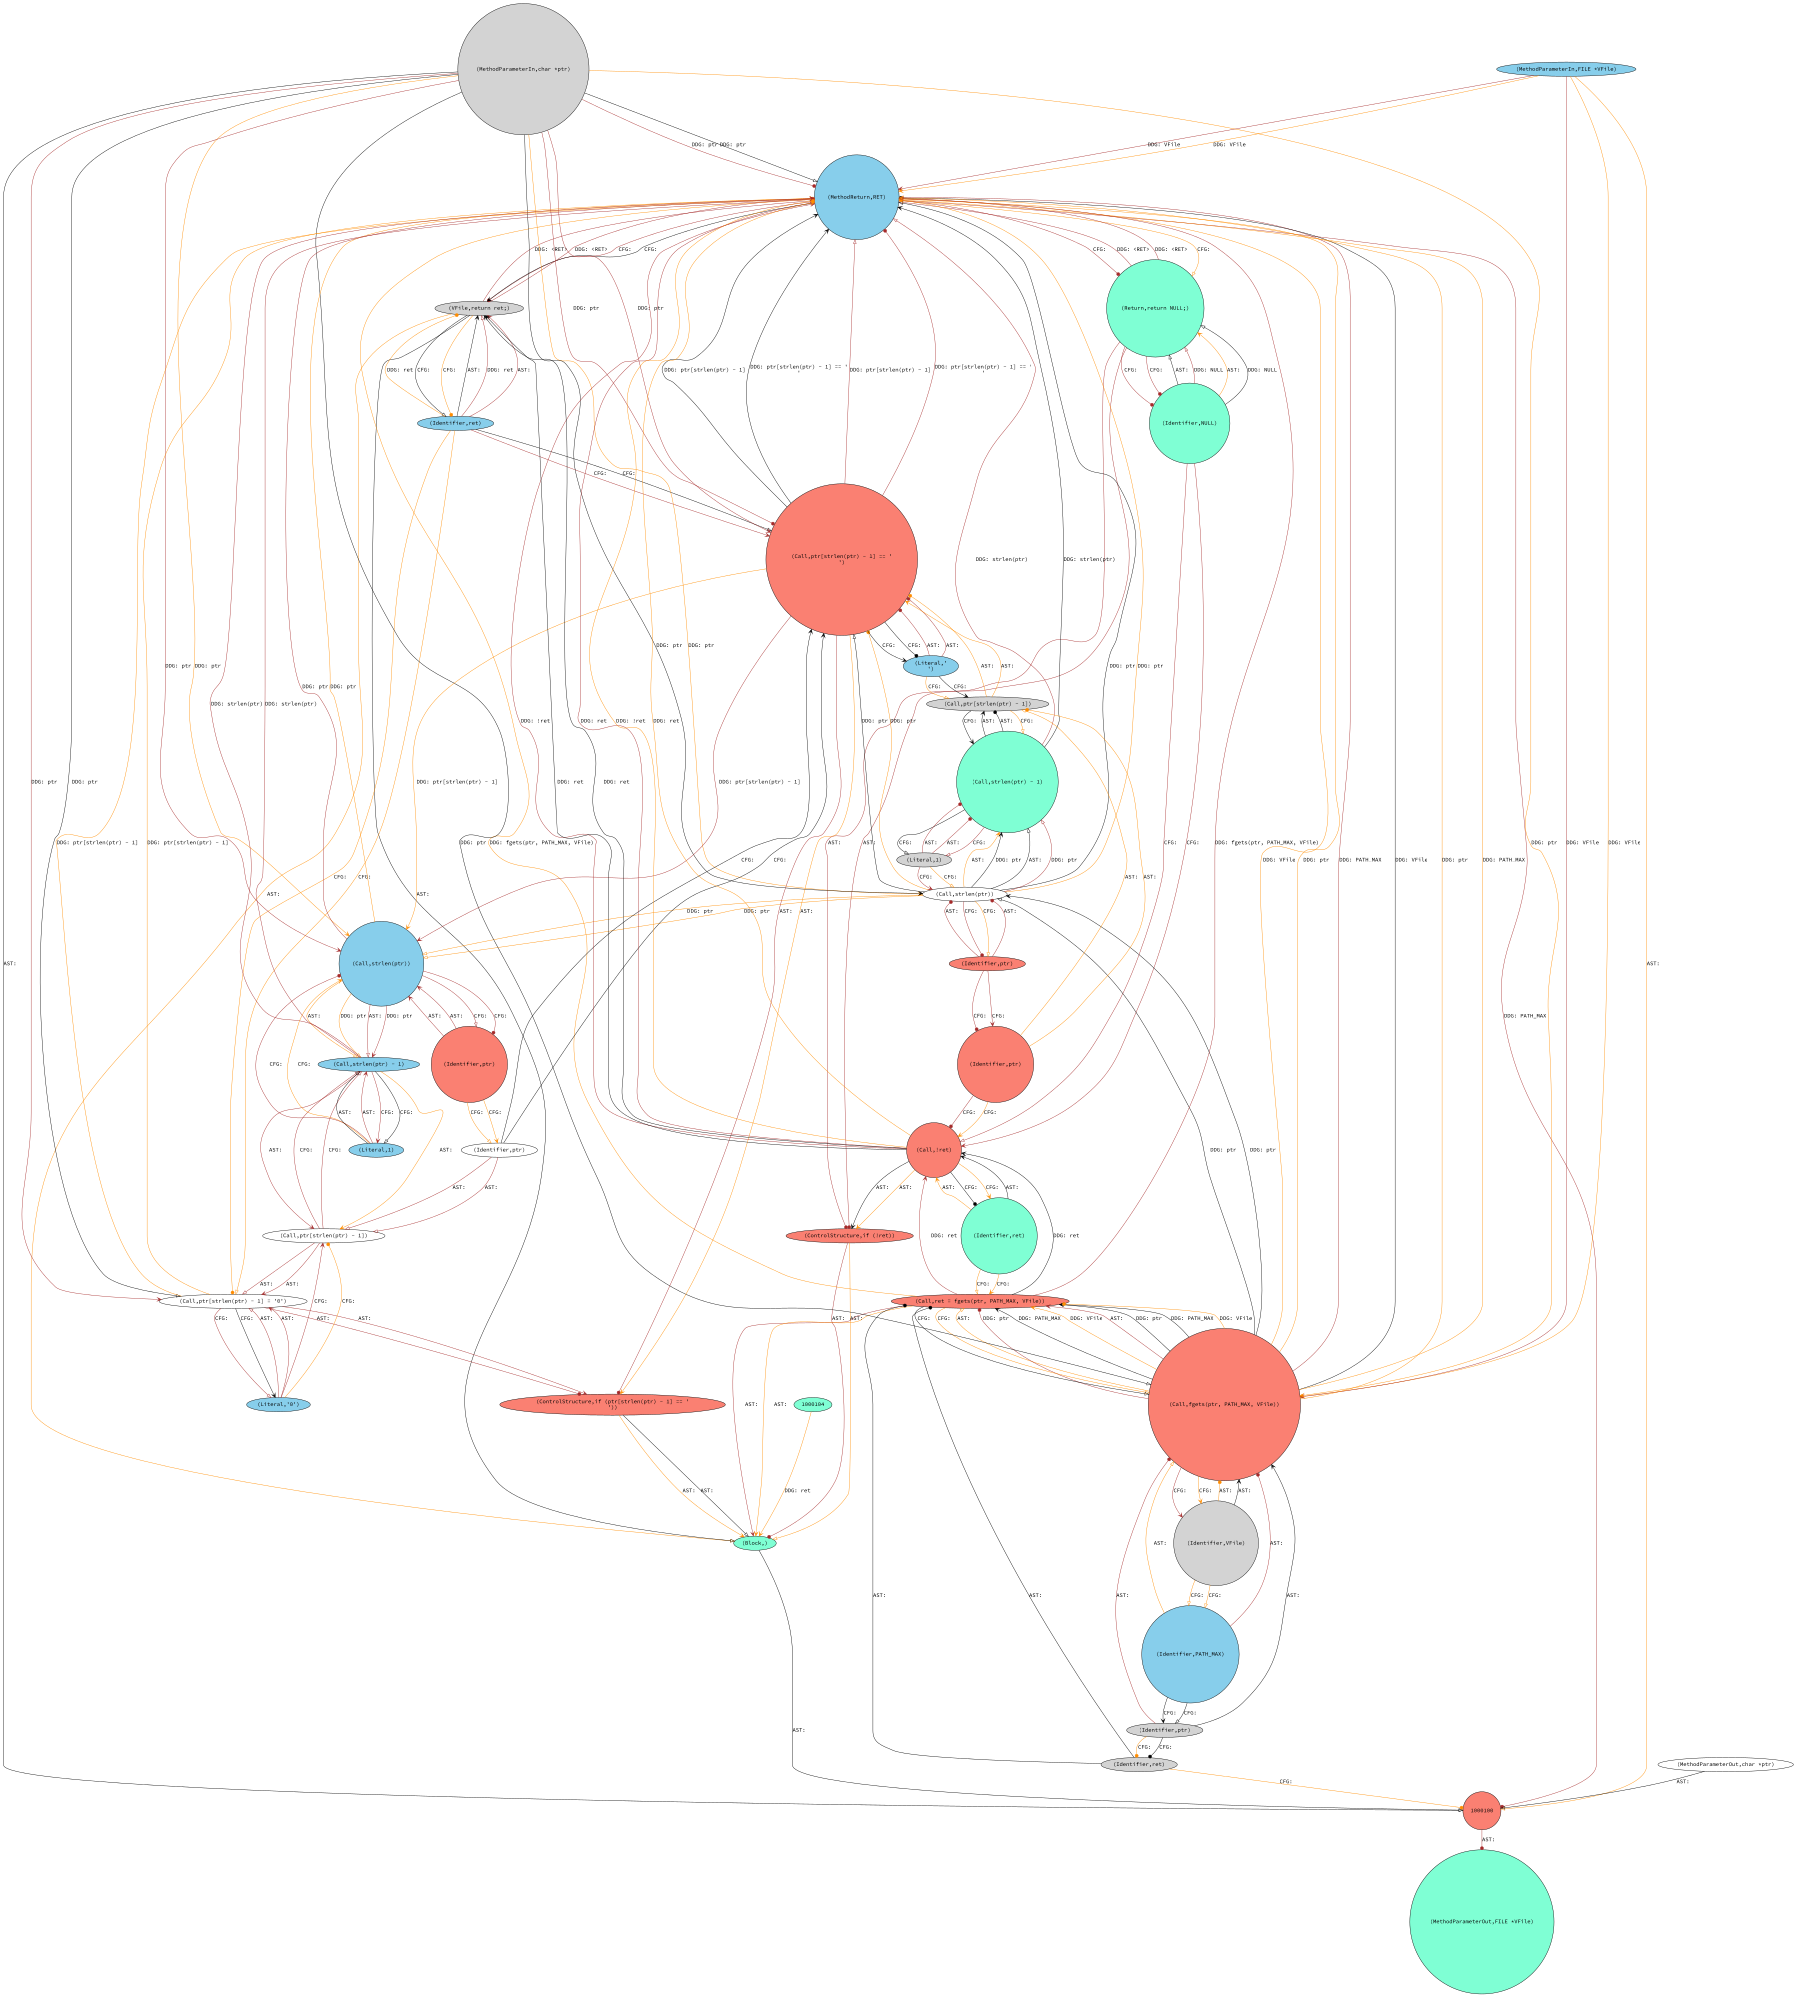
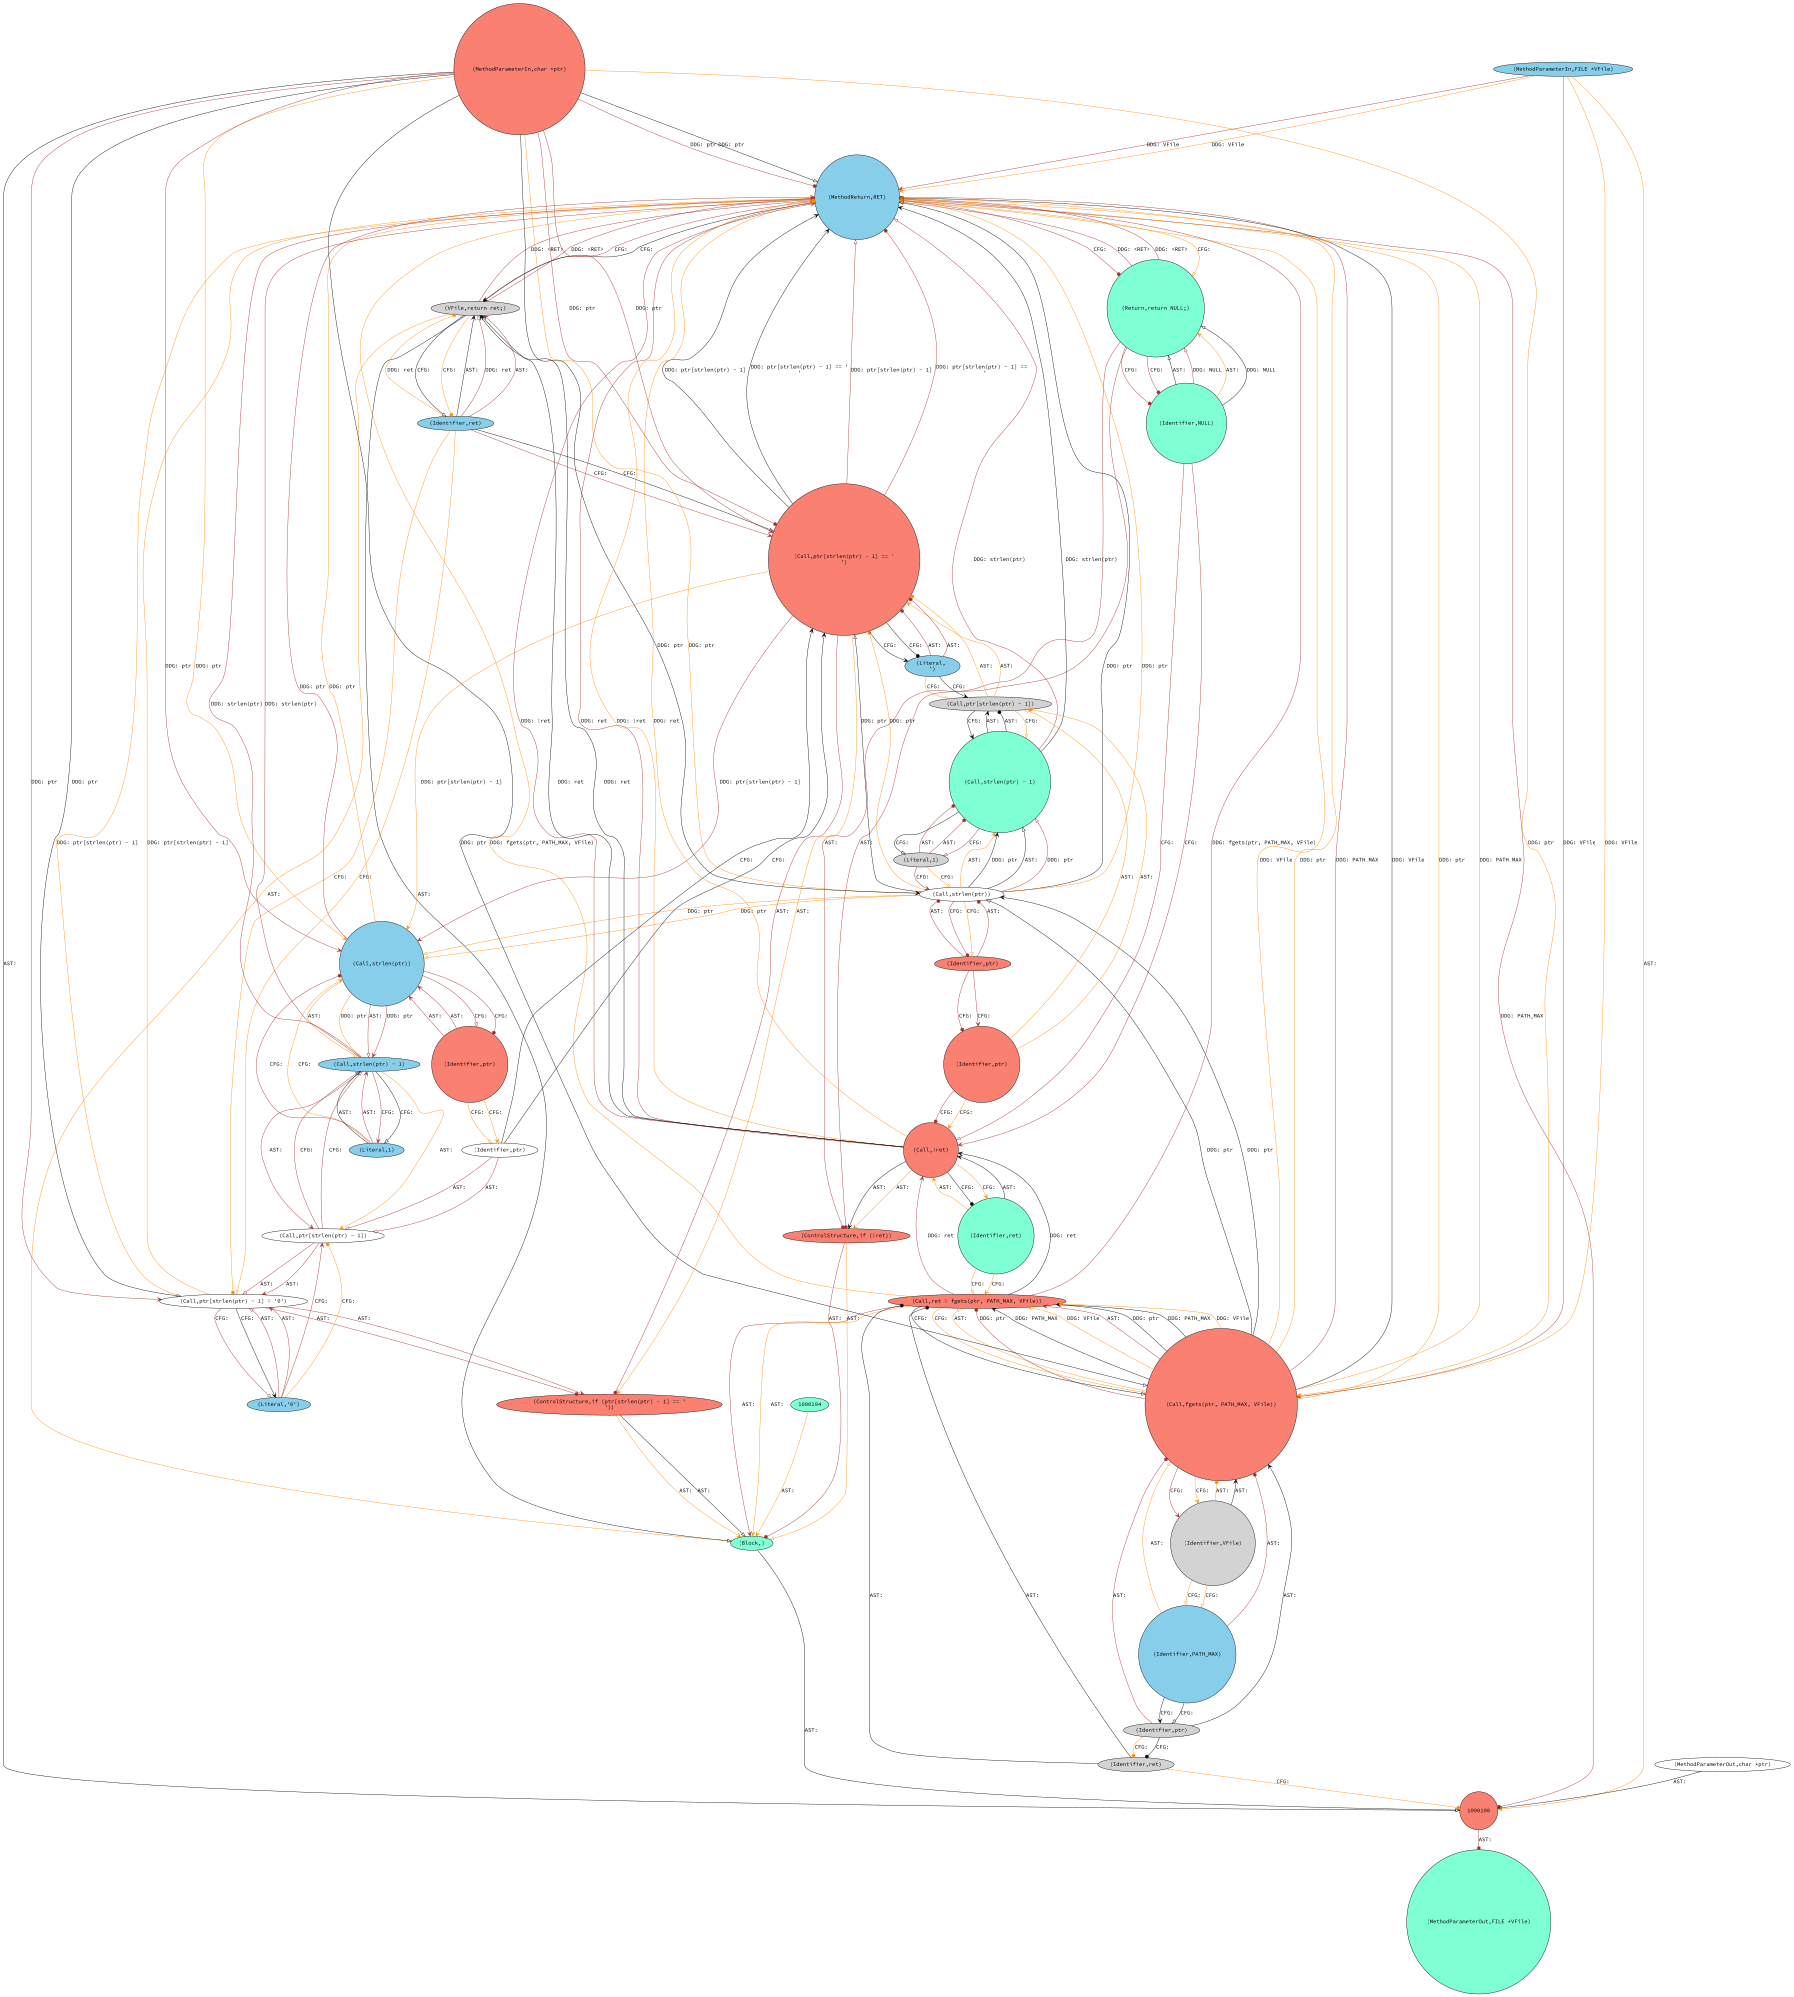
(523, 69) -> (519, 69)
(1647, 986) -> (1644, 986)
(798, 1491) -> (790, 1491)
